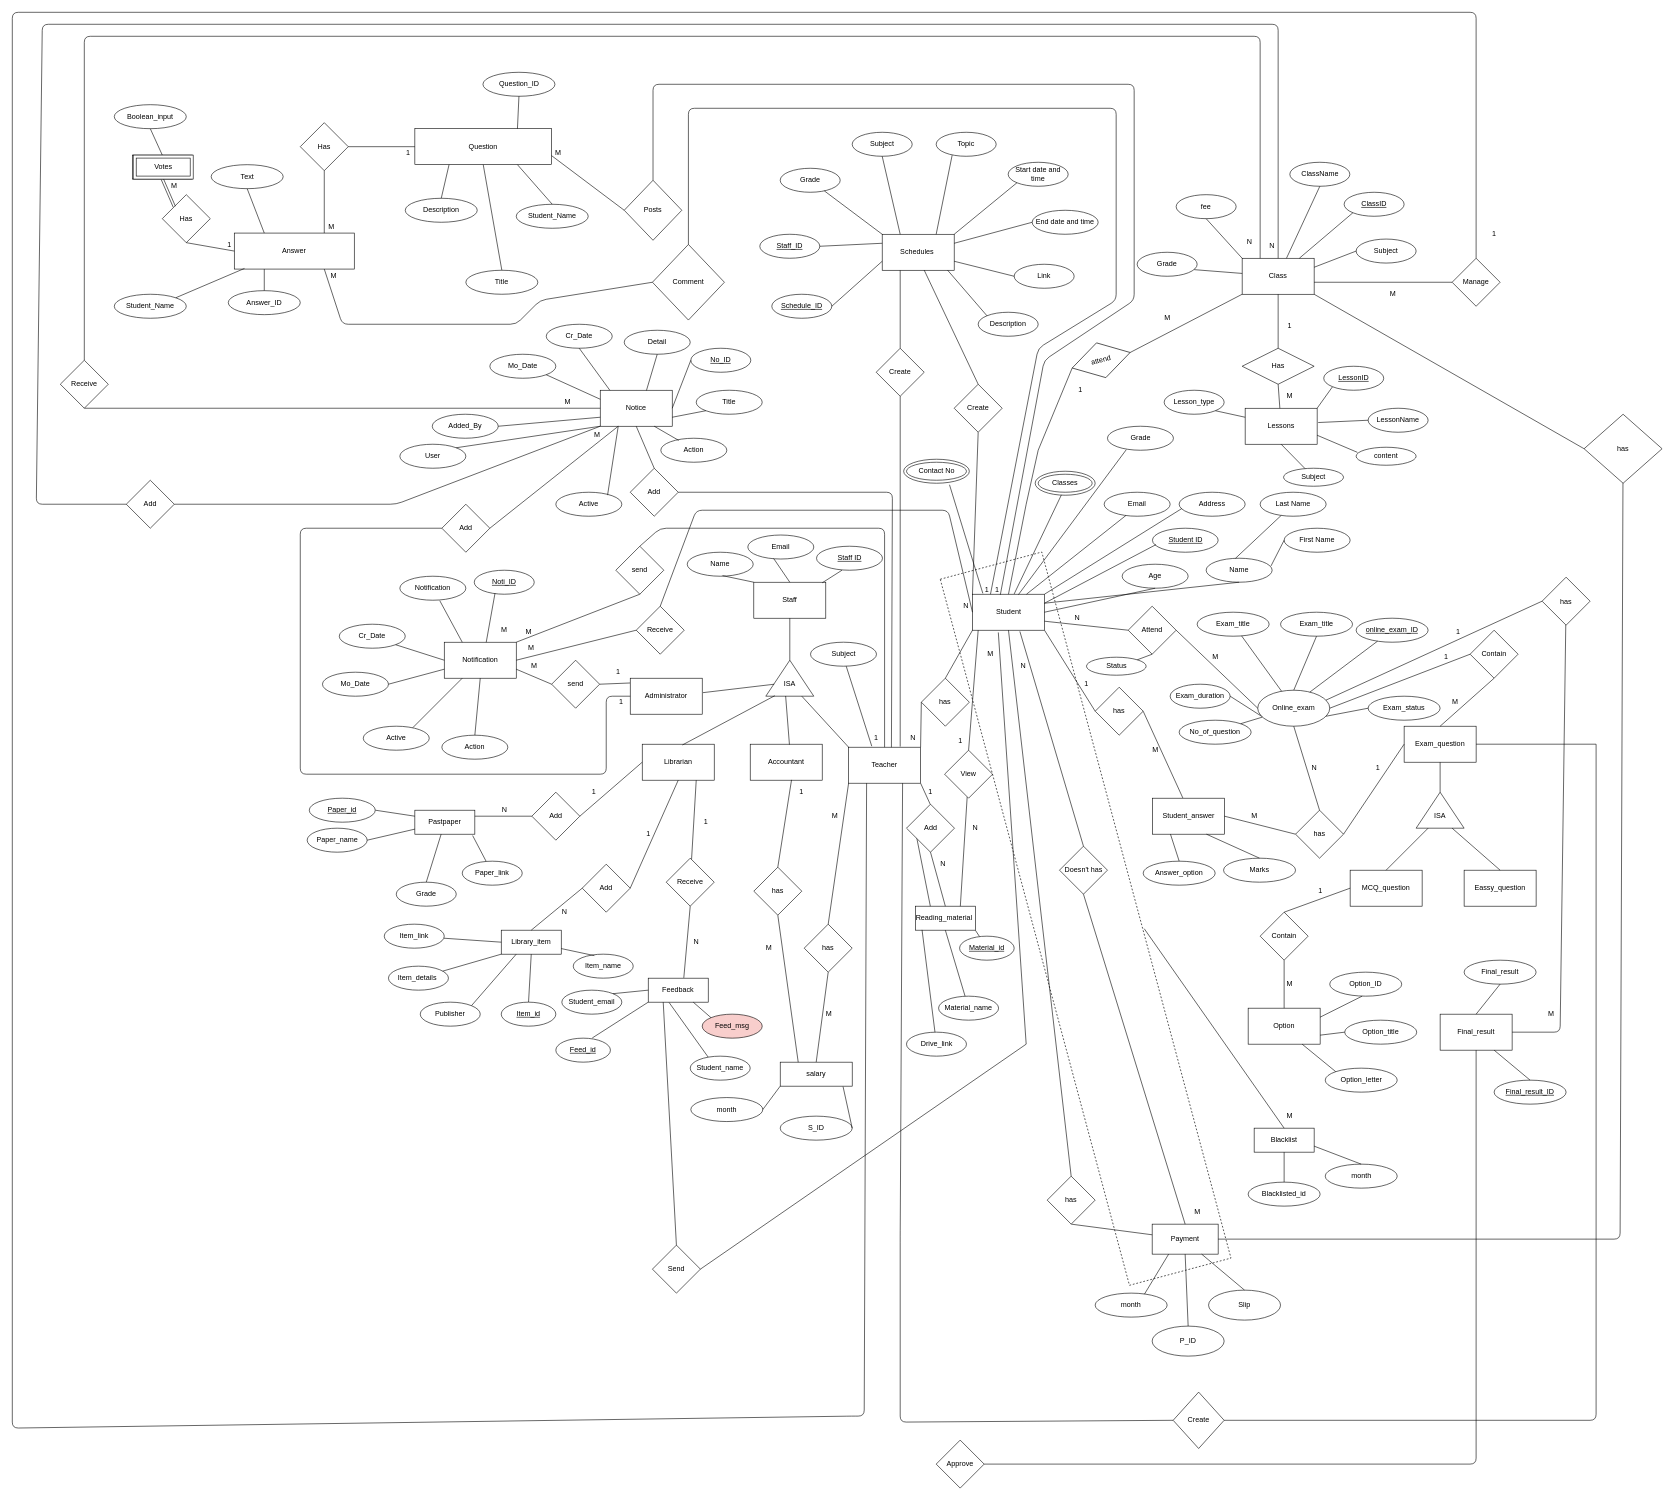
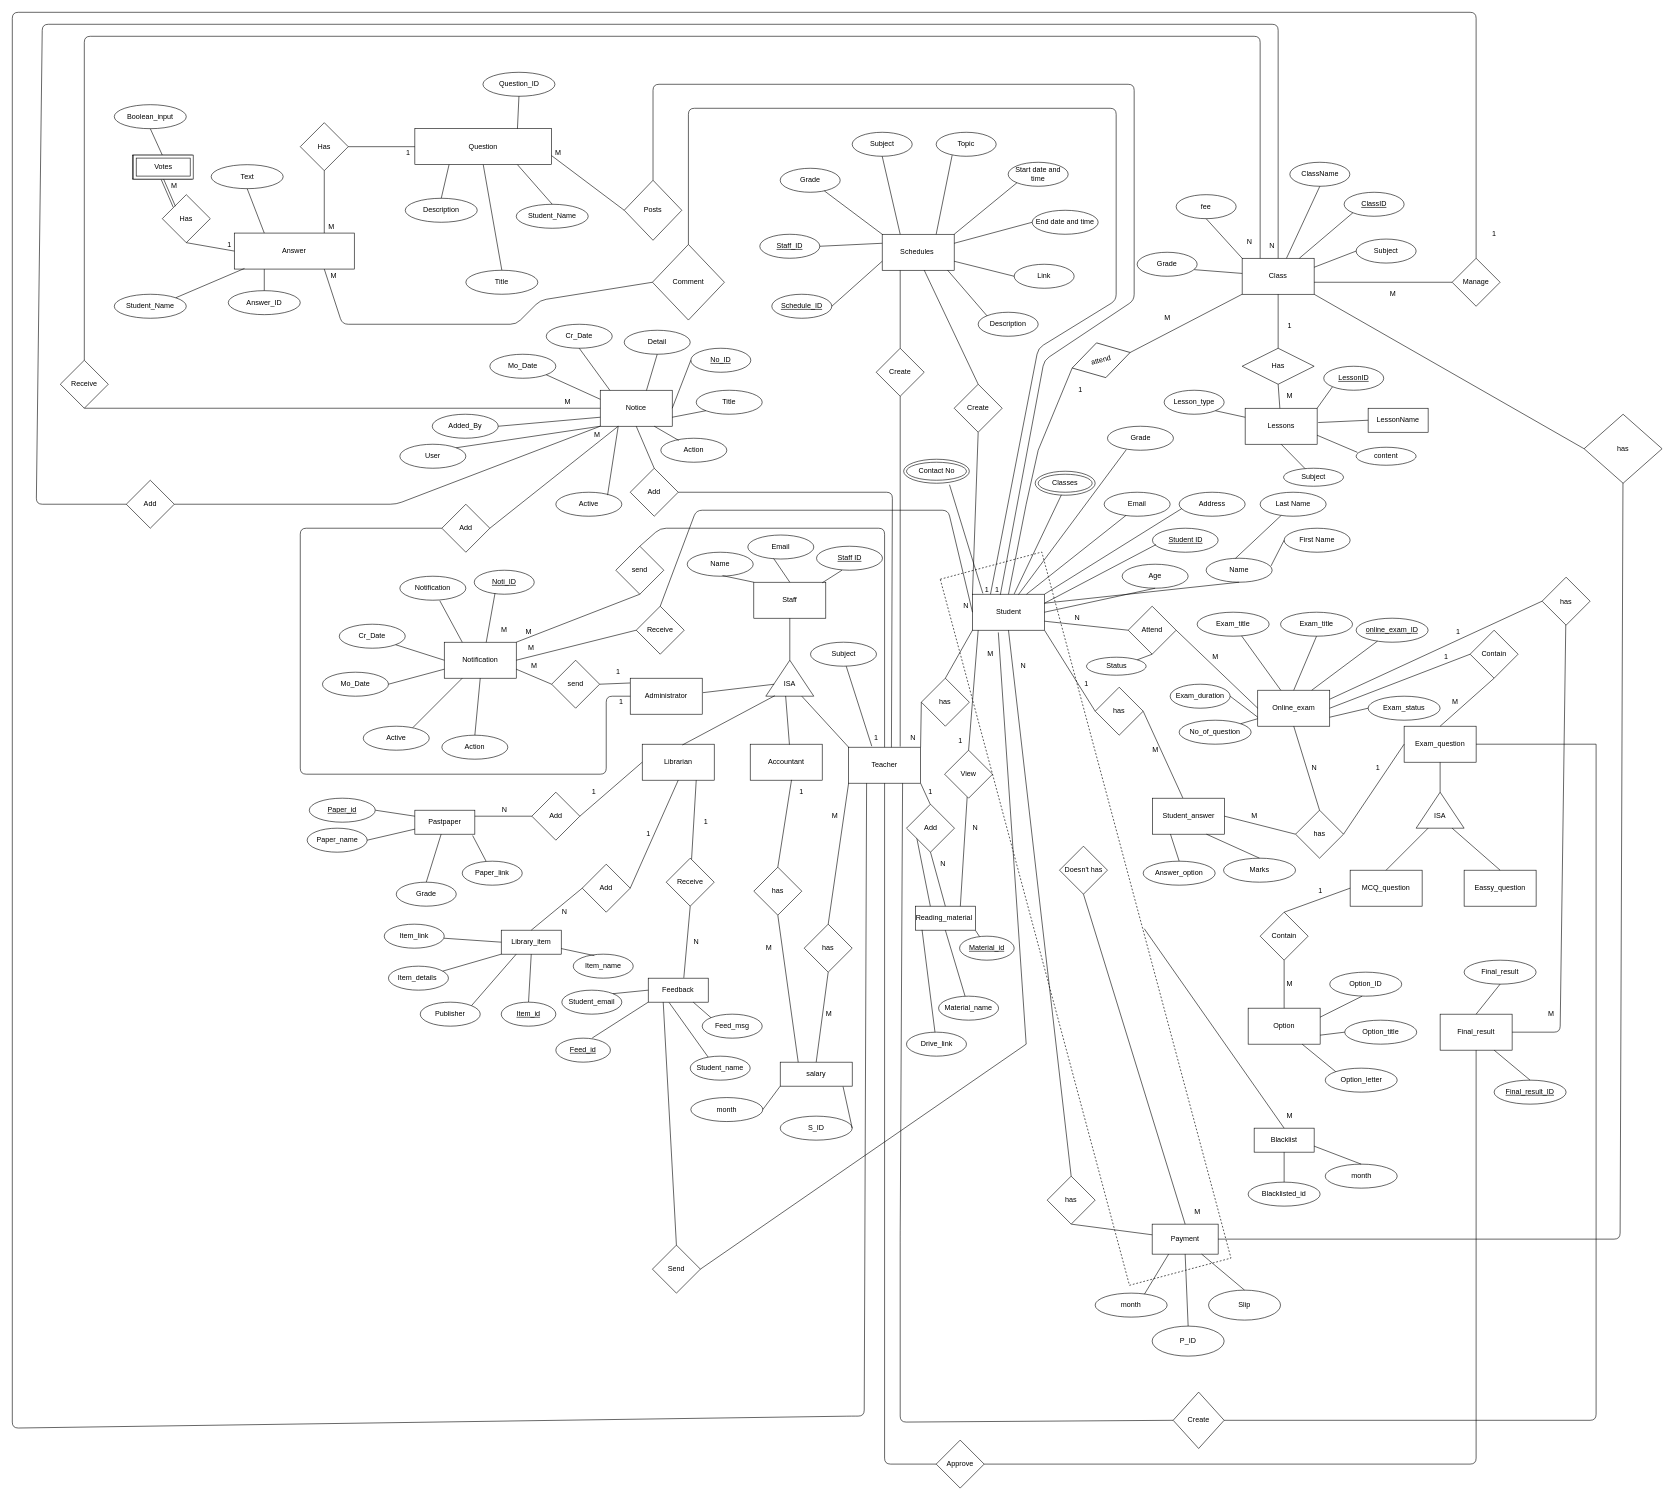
(1398, 420) -> (1398, 420)
(1294, 708) -> (1294, 708)
(1052, 739) -> none
(732, 1026) -> (732, 1026)
none -> (885, 1148)
